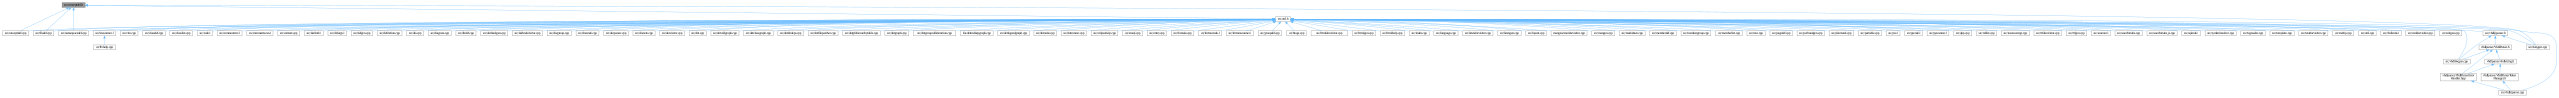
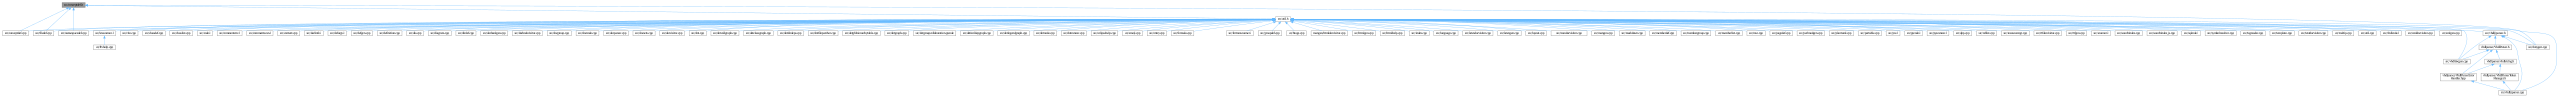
(935, 33) -> (935, 33)
(977, 33) -> (977, 33)
(1210, 33) -> none
(1329, 33) -> (1329, 33)
(1569, 33) -> (1569, 33)
none -> (2519, 61)
